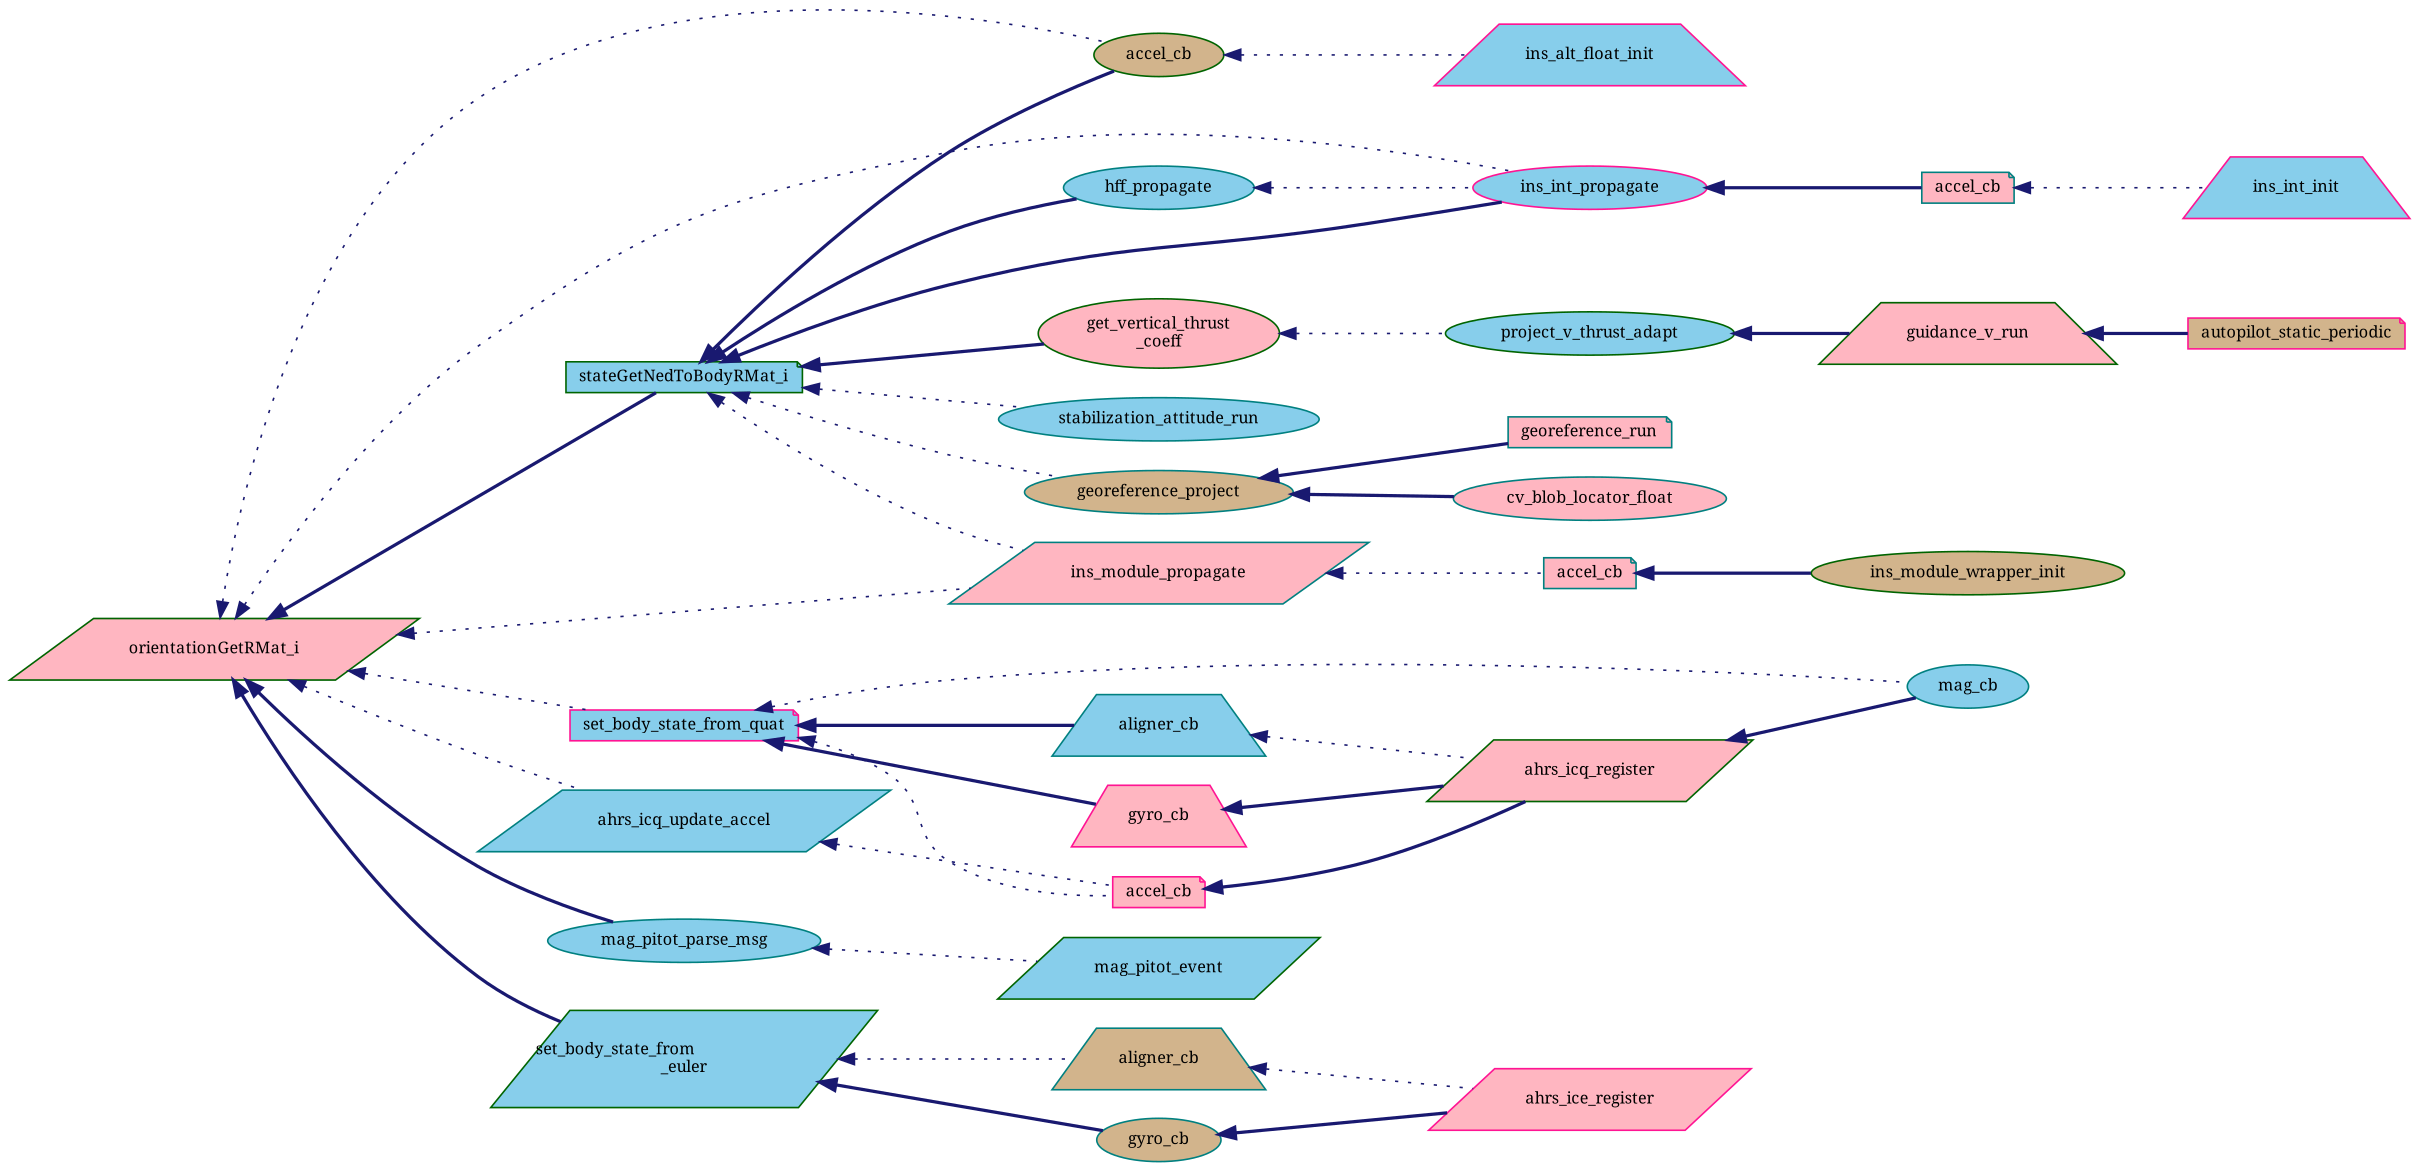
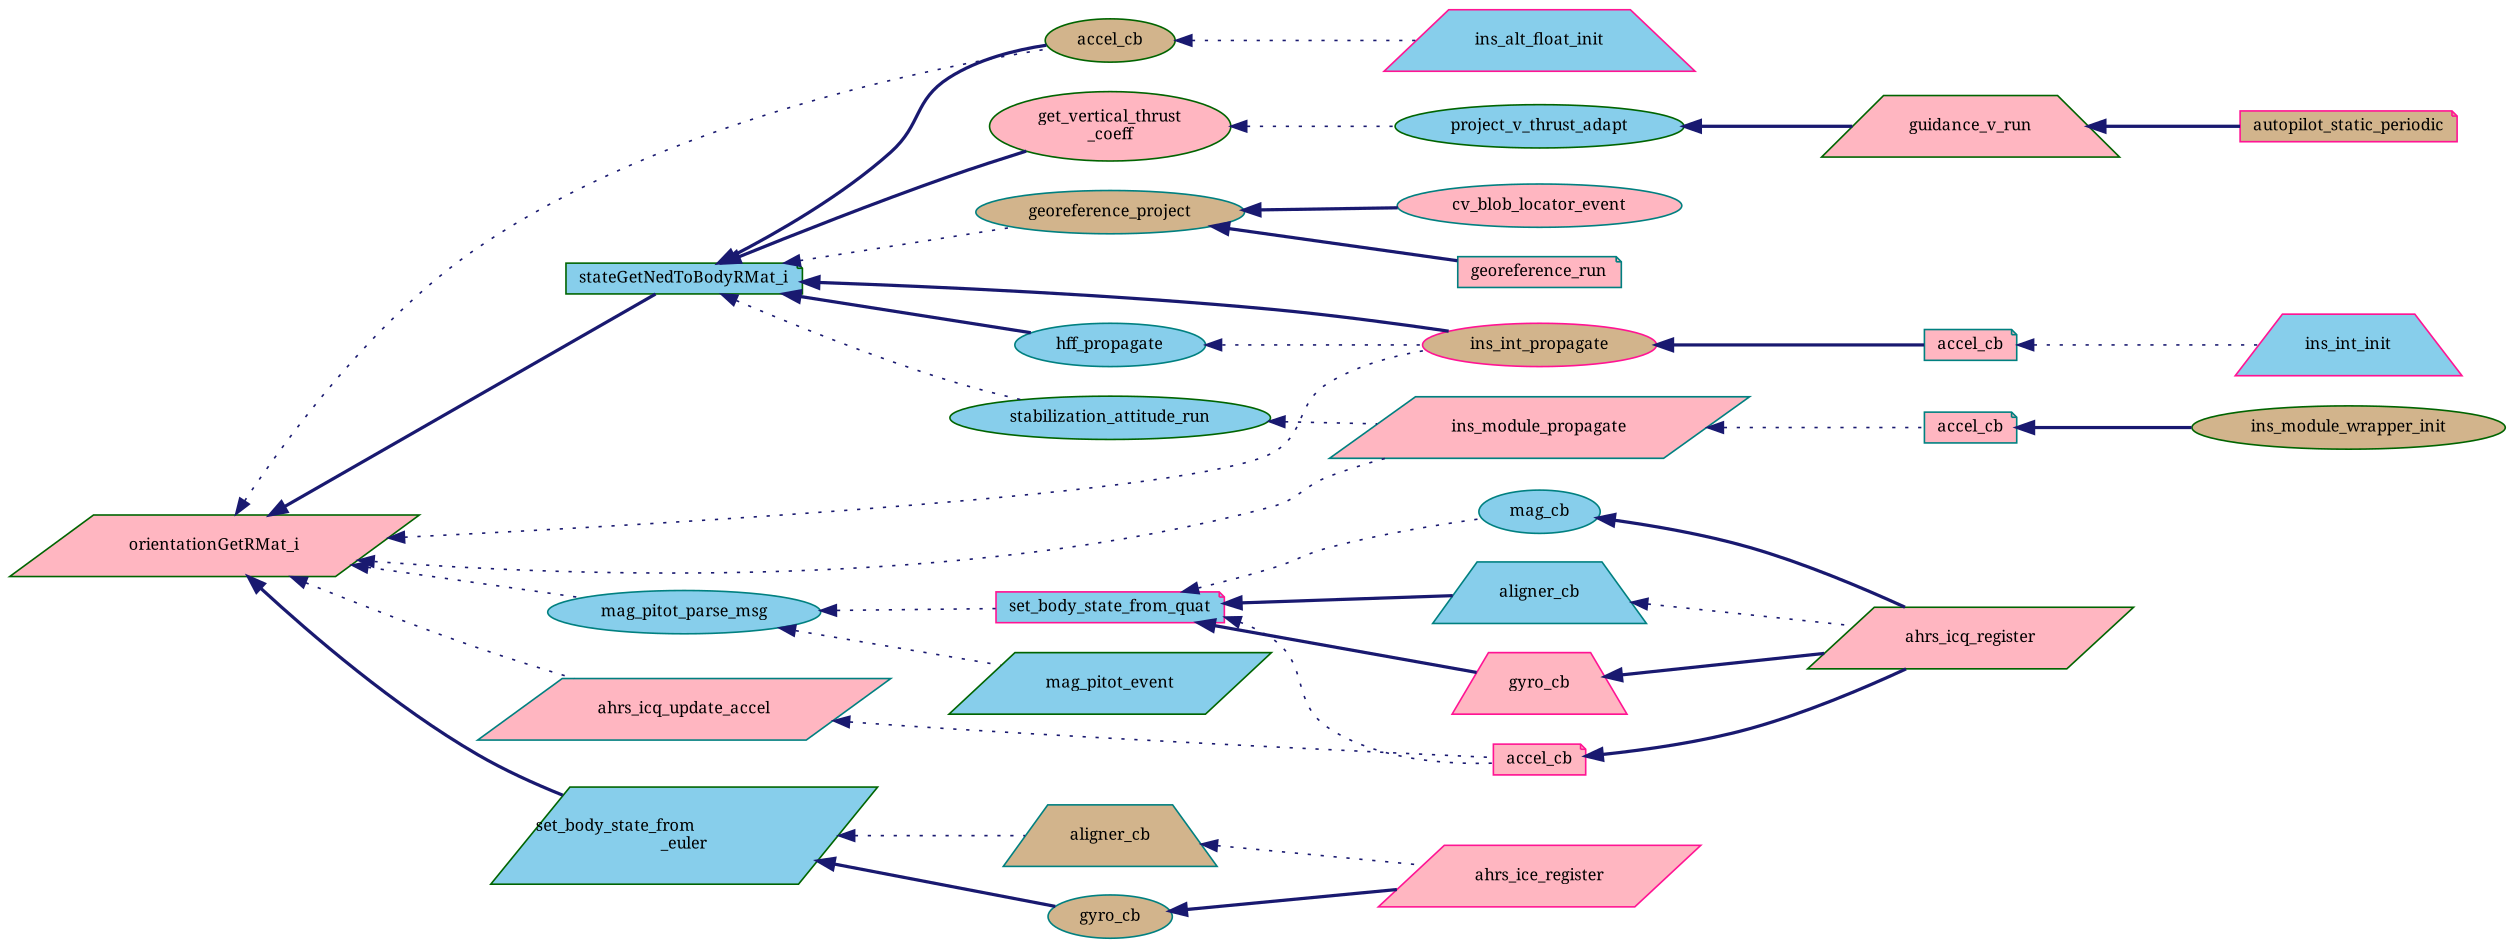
(1590, 188) -> (1540, 345)
(1159, 419) -> (1110, 418)
(866, 490) -> (1331, 423)
(1590, 499) -> (1540, 206)
(476, 692) -> (916, 610)
(1830, 717) -> (1763, 552)
(684, 821) -> (684, 709)
(421, 830) -> (475, 583)
